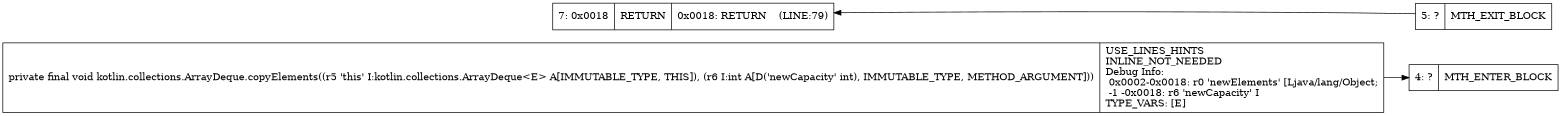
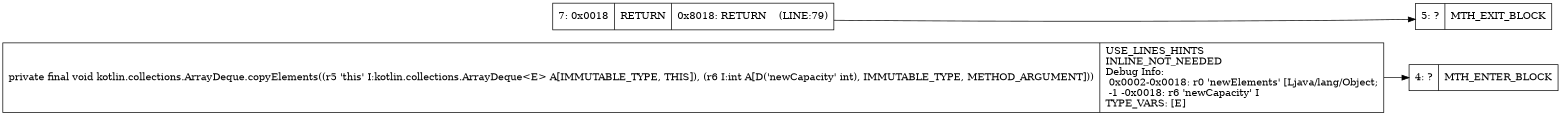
(1128, 12) -> (1121, 21)
(753, 16) -> (753, 16)
